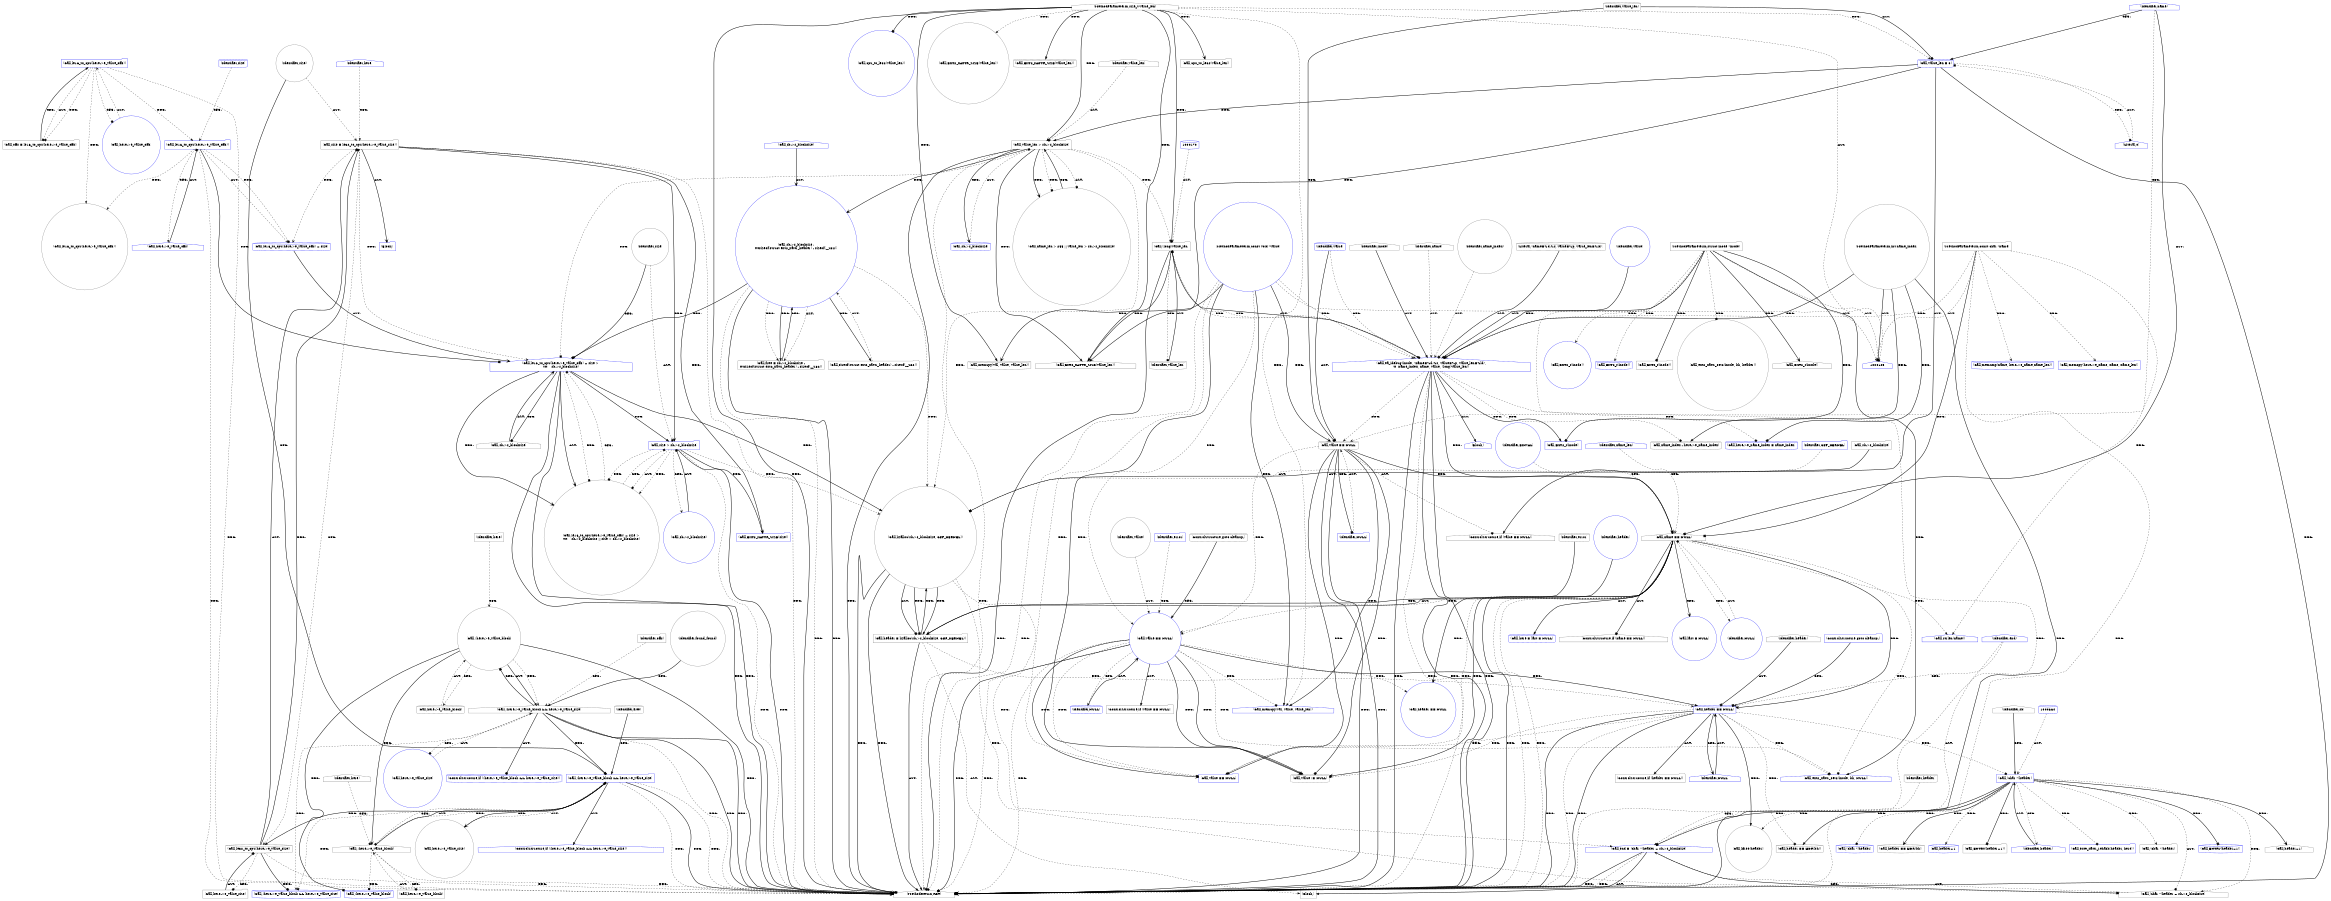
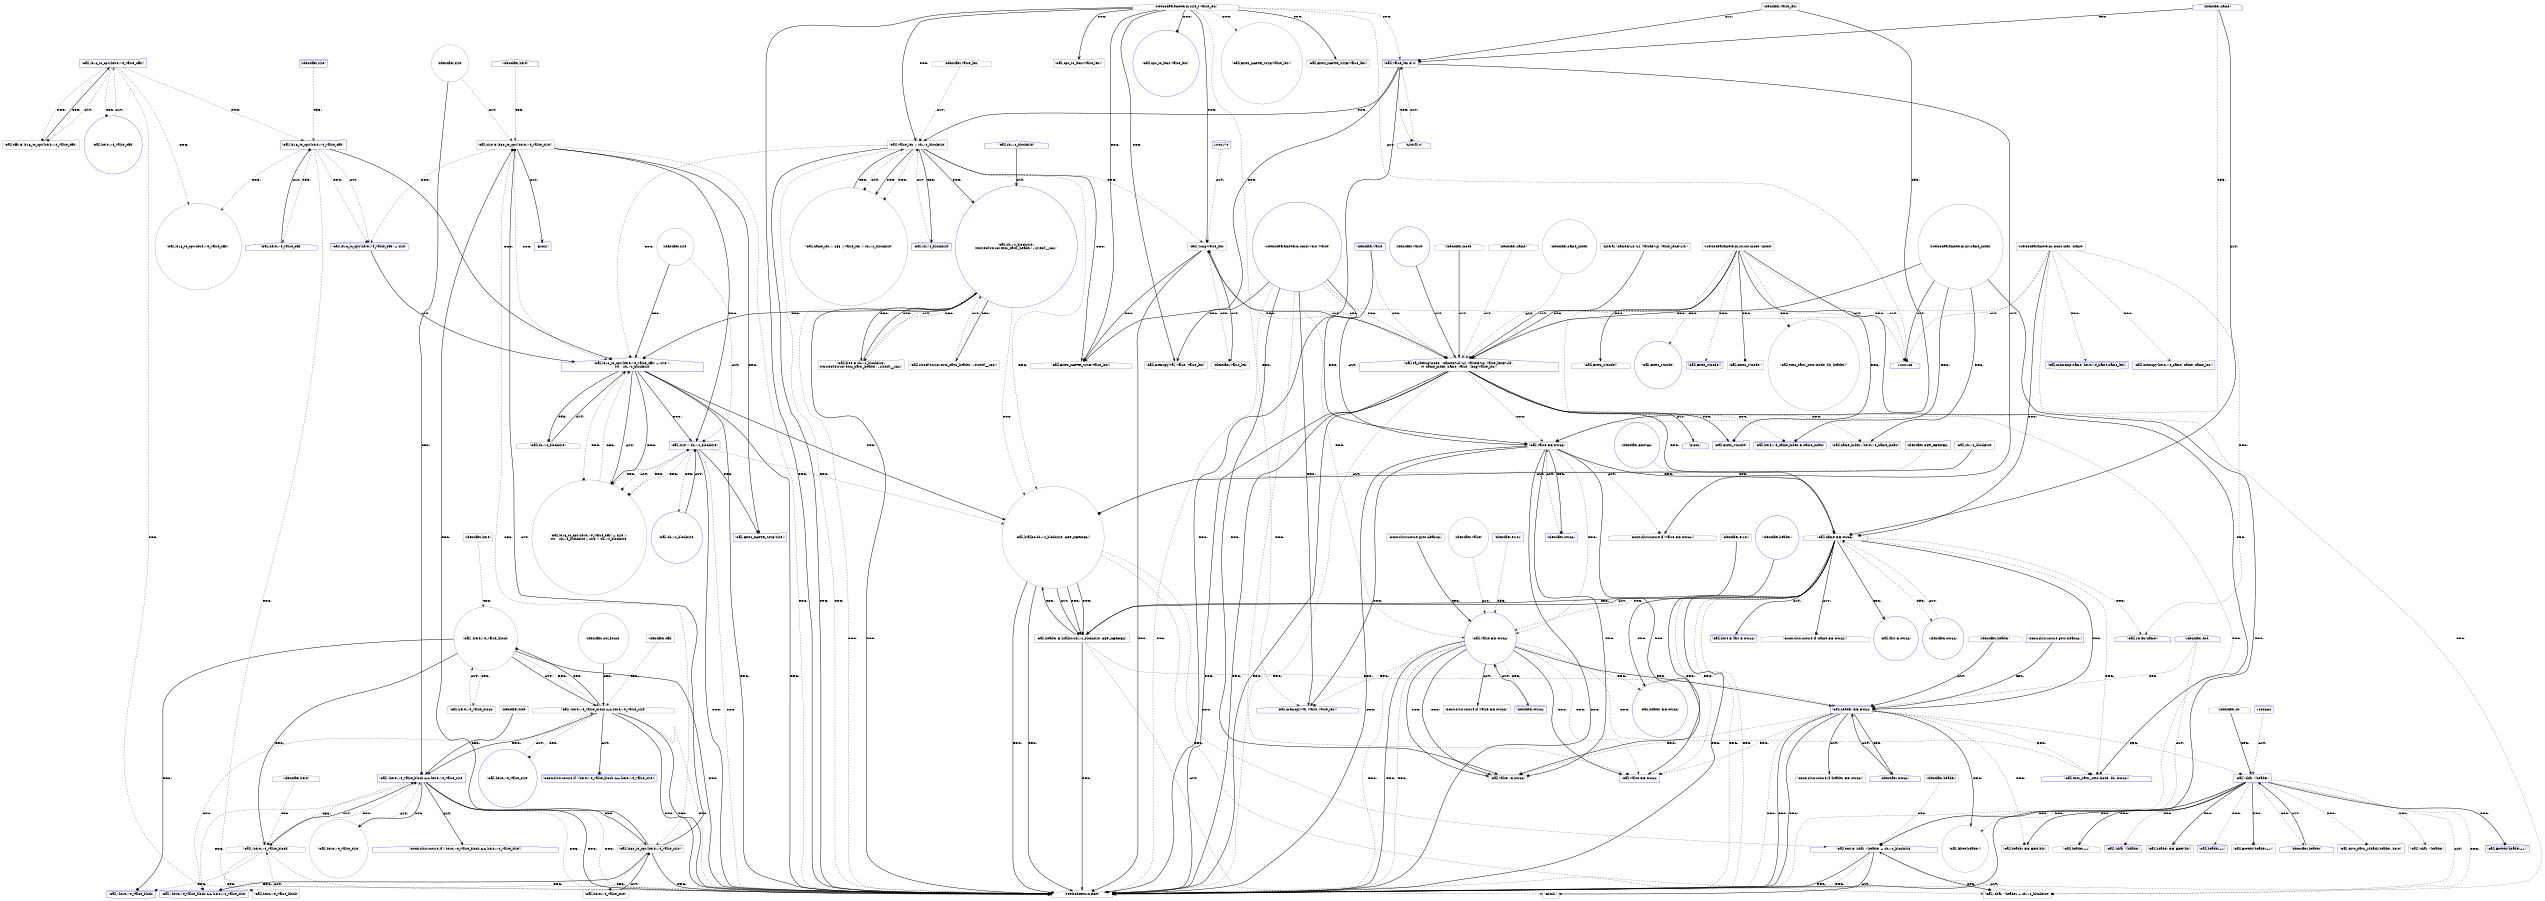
(1616, 445) -> none
(698, 639) -> (603, 639)
(913, 778) -> (1087, 778)
(574, 887) -> (842, 893)
(2173, 894) -> (2017, 894)
